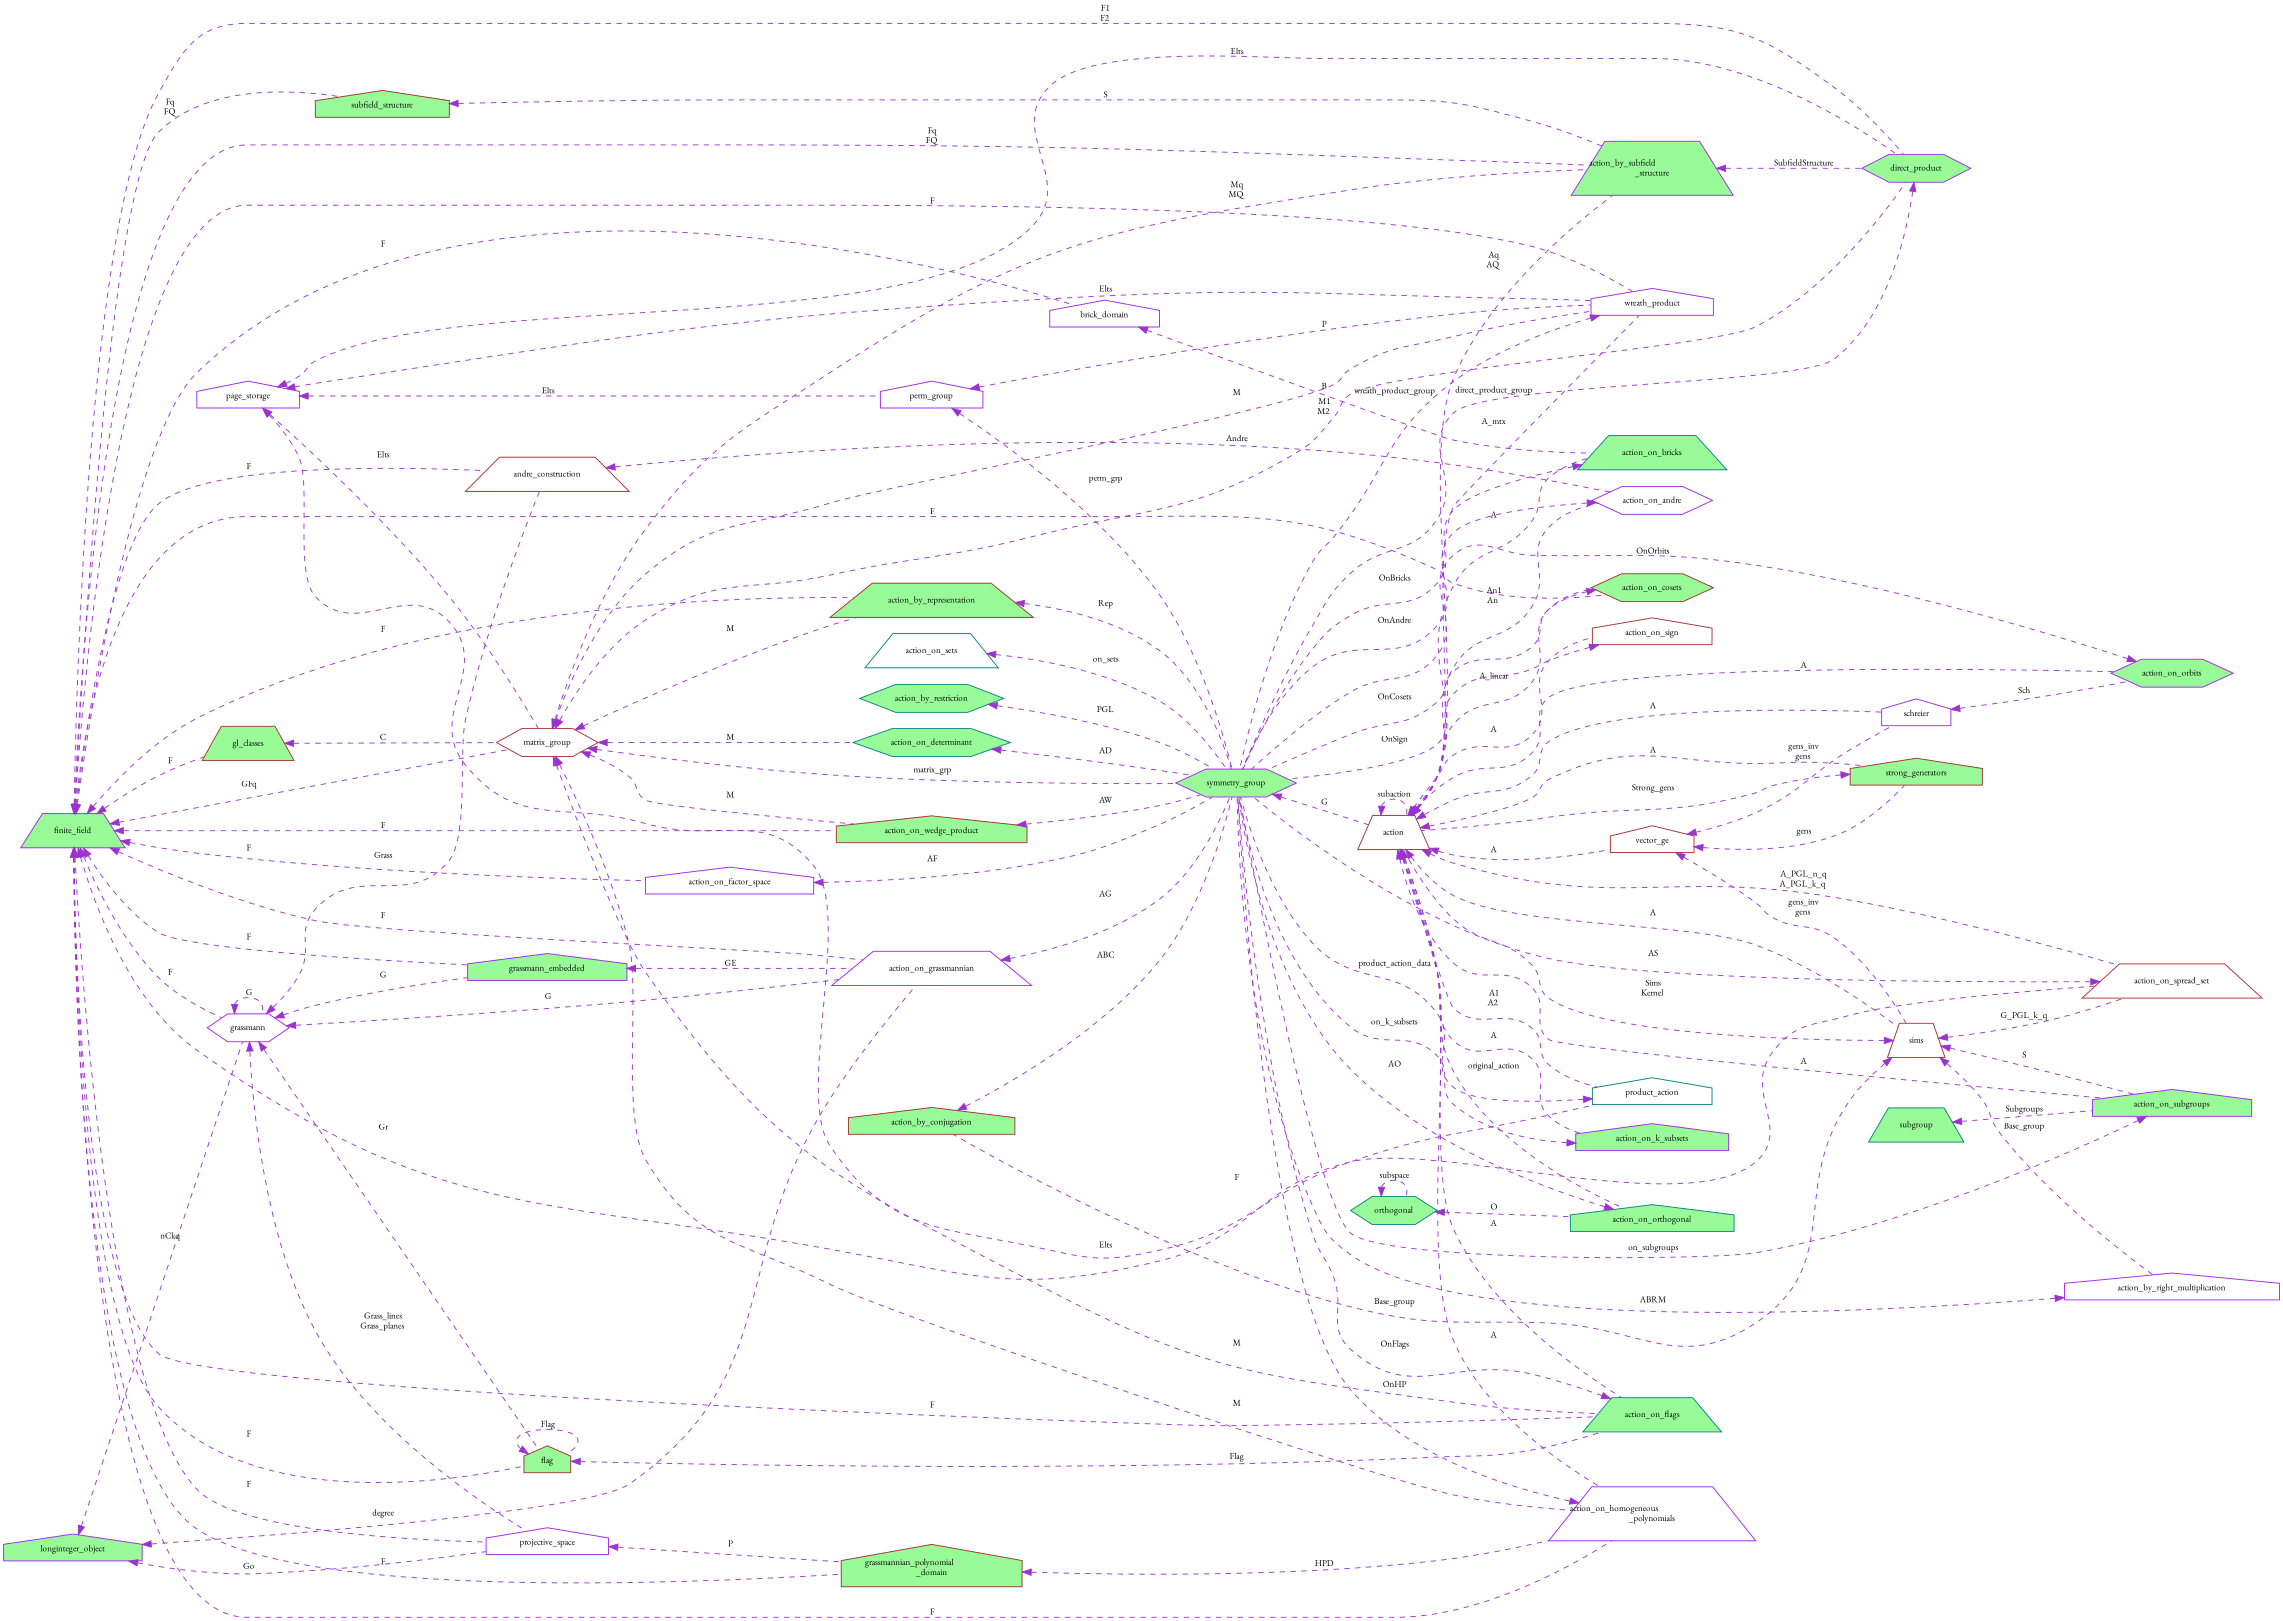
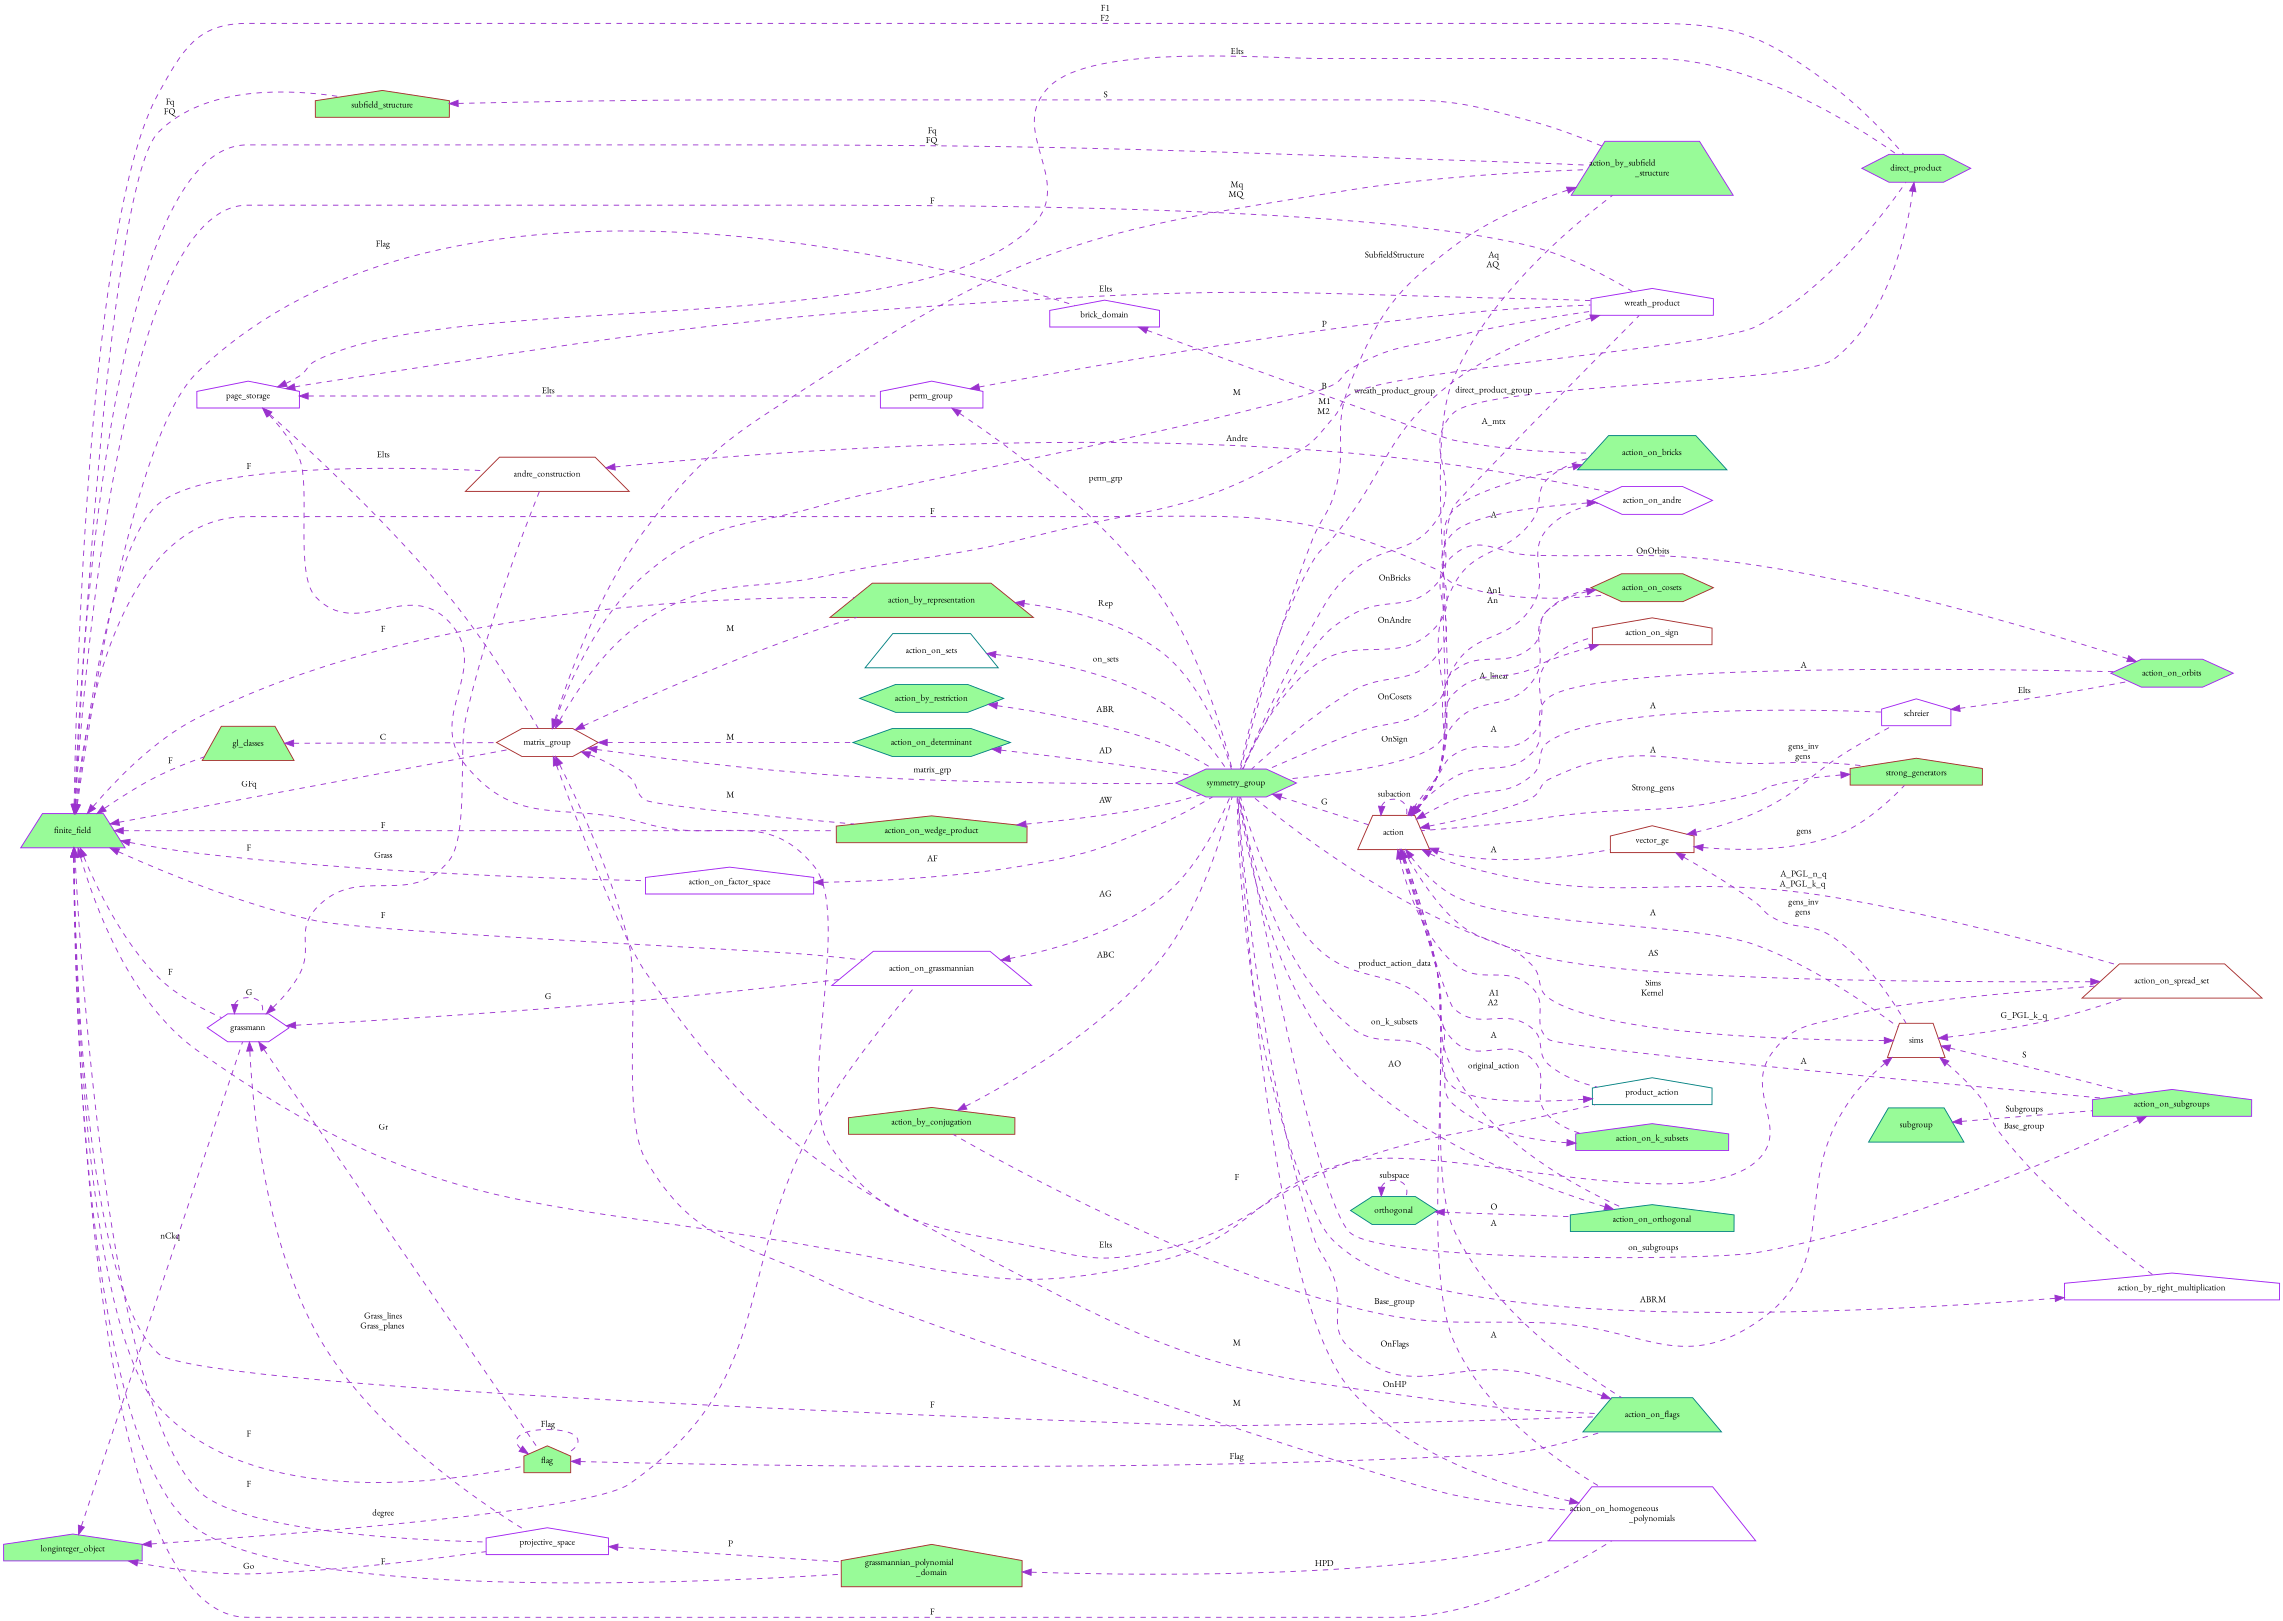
(1794, 168) -> (1341, 433)
(382, 244) -> (382, 244)
(2023, 691) -> (2023, 691)
(1105, 710) -> (1105, 710)
(547, 968) -> none
